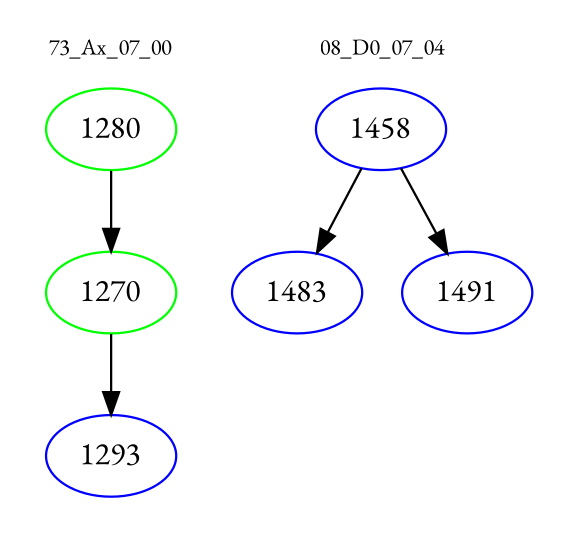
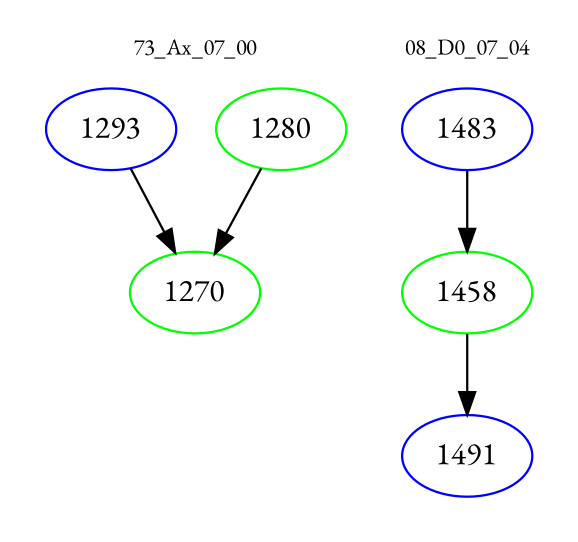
(381, 129) -> (467, 293)
(345, 200) -> (467, 200)
(111, 363) -> (147, 200)
